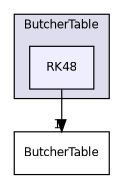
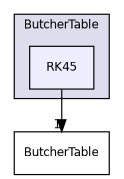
(62, 68) -> (62, 68)
